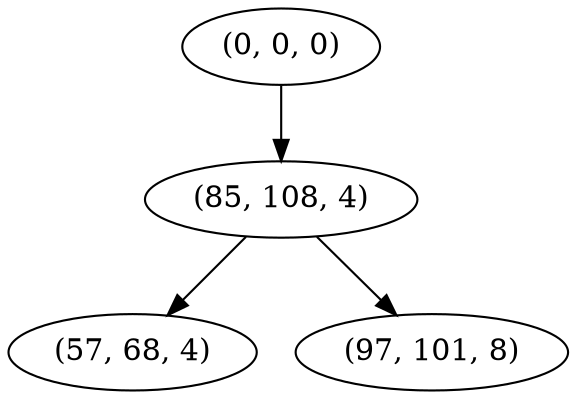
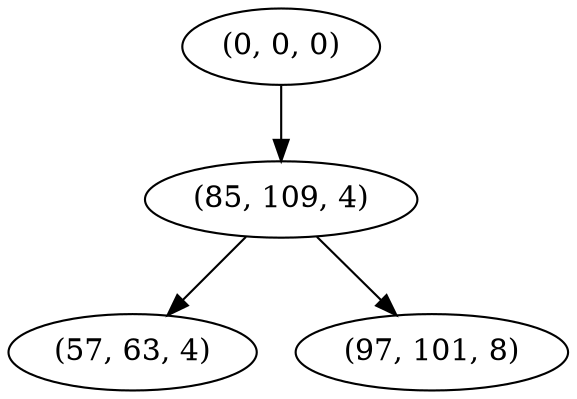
(281, 199) -> (281, 199)
(133, 352) -> (133, 352)
